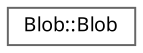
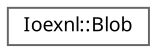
(72, 26) -> (78, 26)
